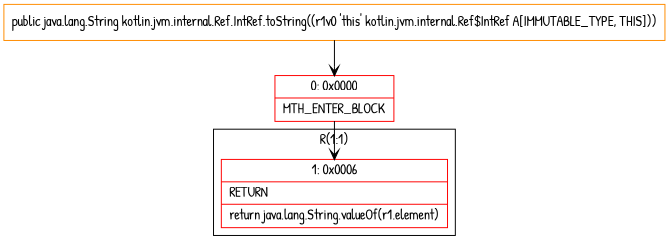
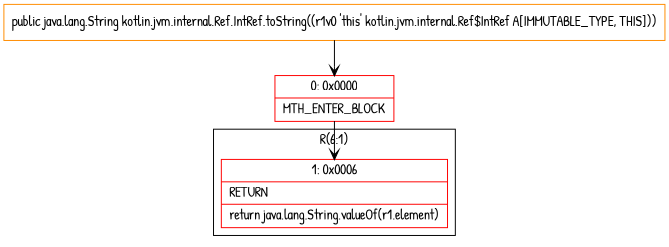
(334, 140) -> (334, 140)
